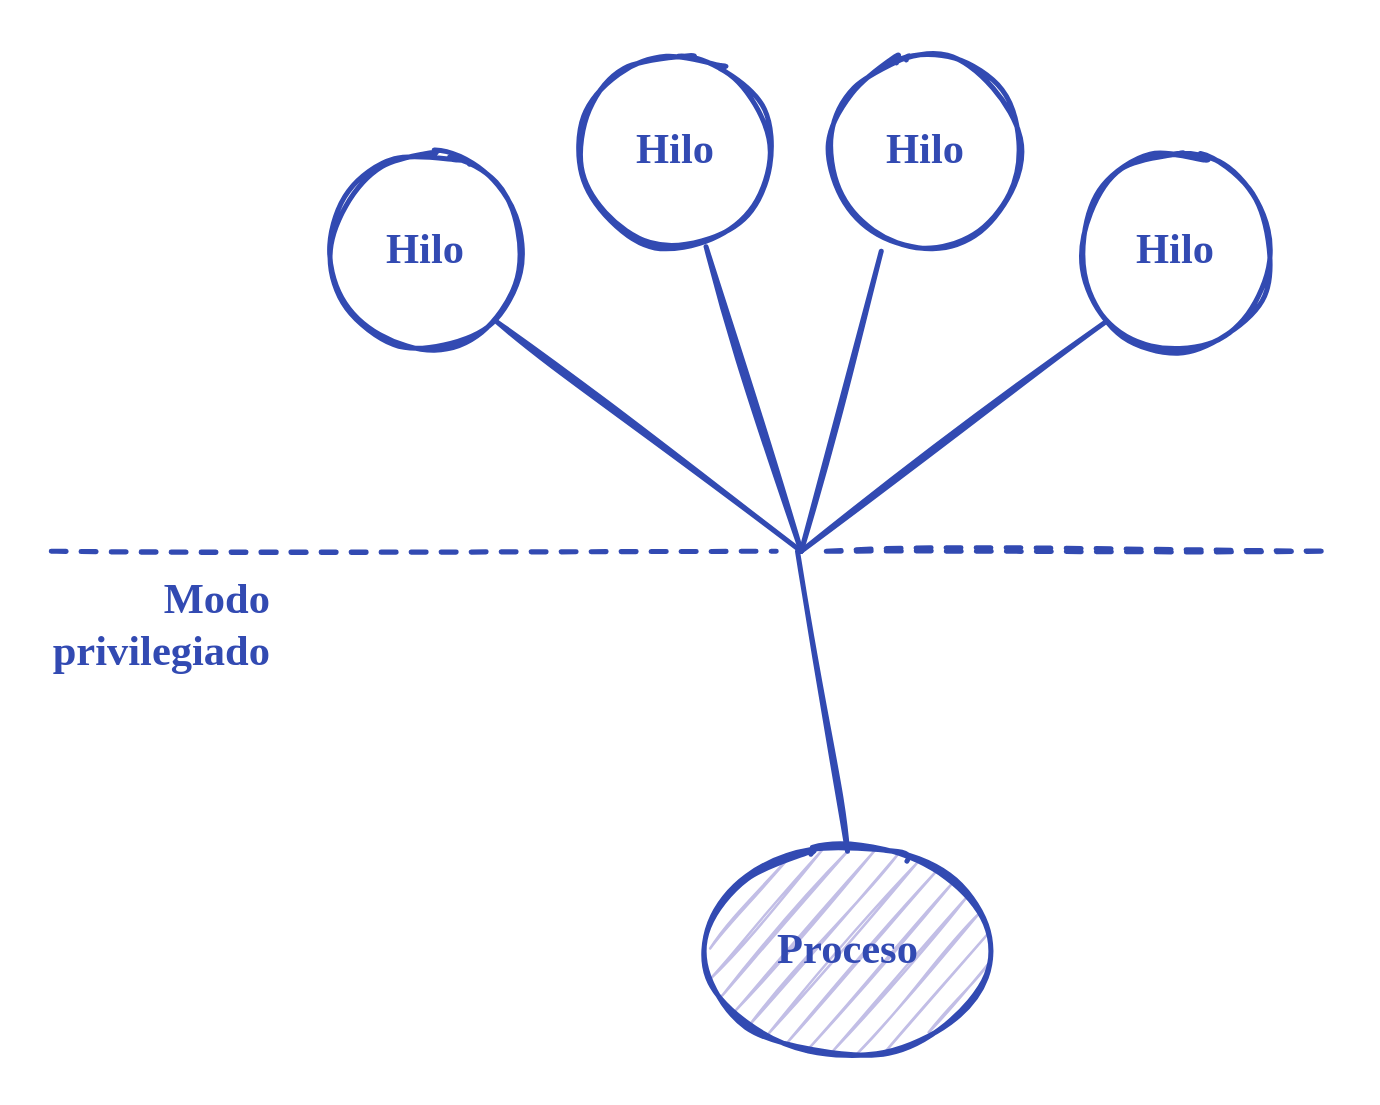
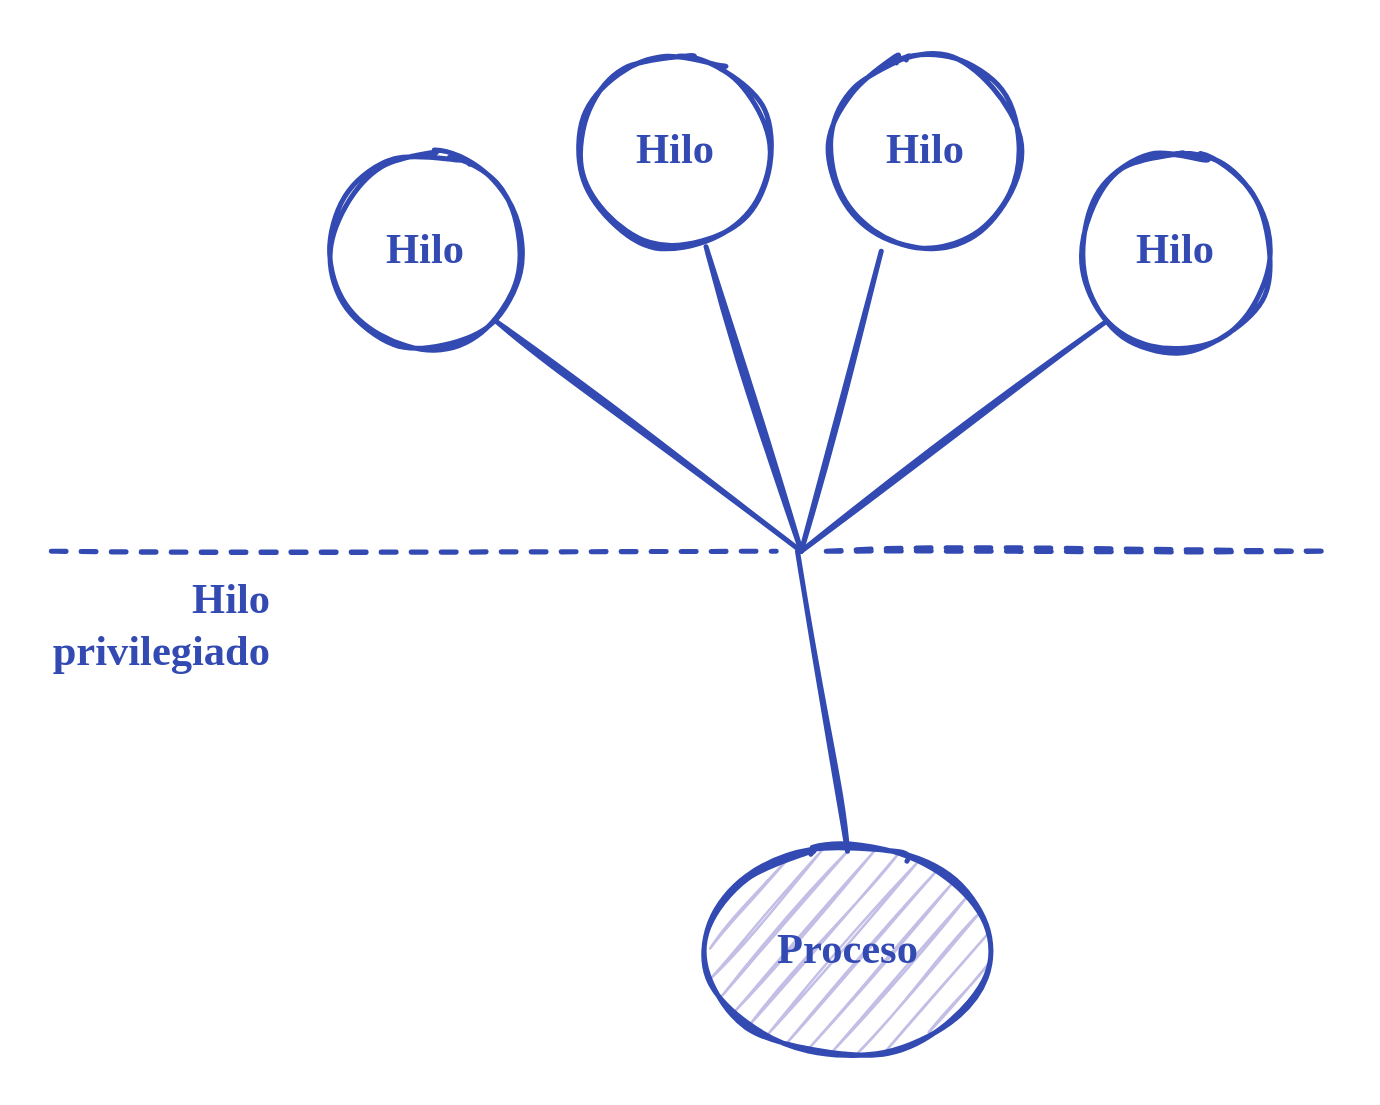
(163, 626) -> (163, 626)
